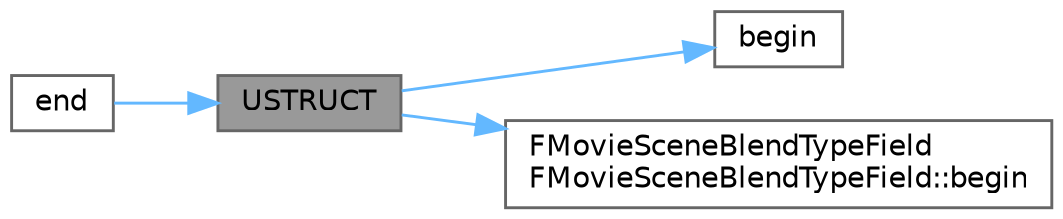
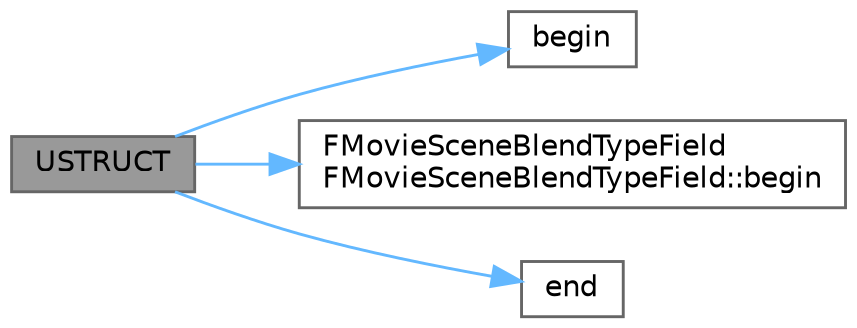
(151, 103) -> (331, 242)
